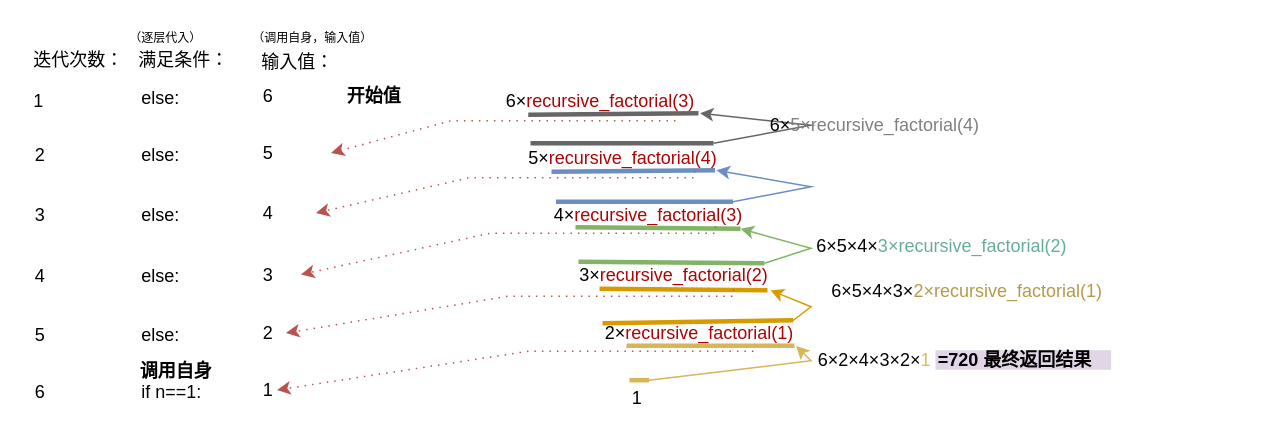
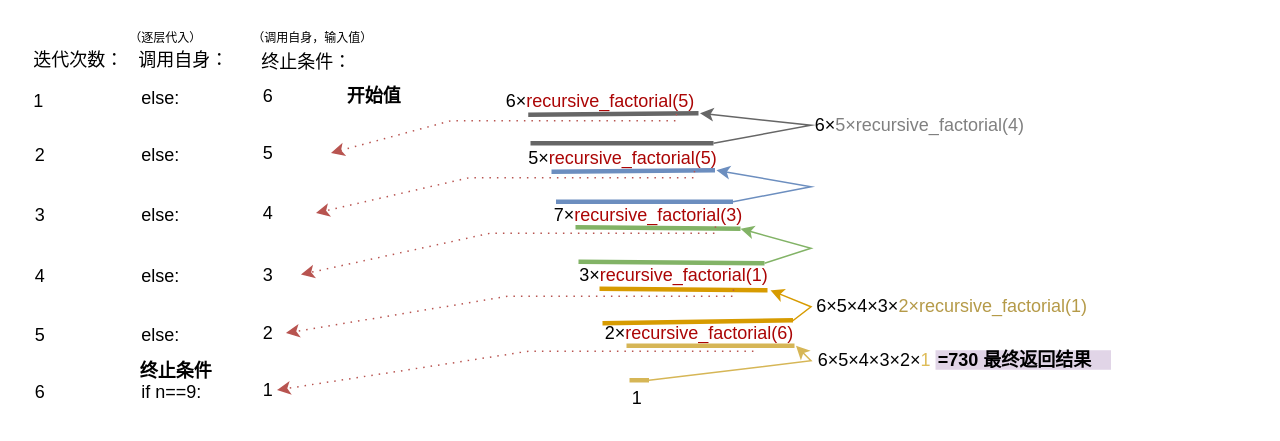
(184, 61) -> (184, 61)
(298, 62) -> (307, 62)
(617, 101) -> (617, 101)
(969, 125) -> (1014, 125)
(632, 158) -> (632, 158)
(665, 215) -> (665, 215)
(1031, 247) -> none
(691, 275) -> (691, 275)
(1046, 292) -> (1031, 307)
(716, 334) -> (716, 334)
(874, 361) -> (874, 361)
(1017, 361) -> (1017, 361)
(176, 371) -> (176, 371)
(175, 392) -> (175, 392)
